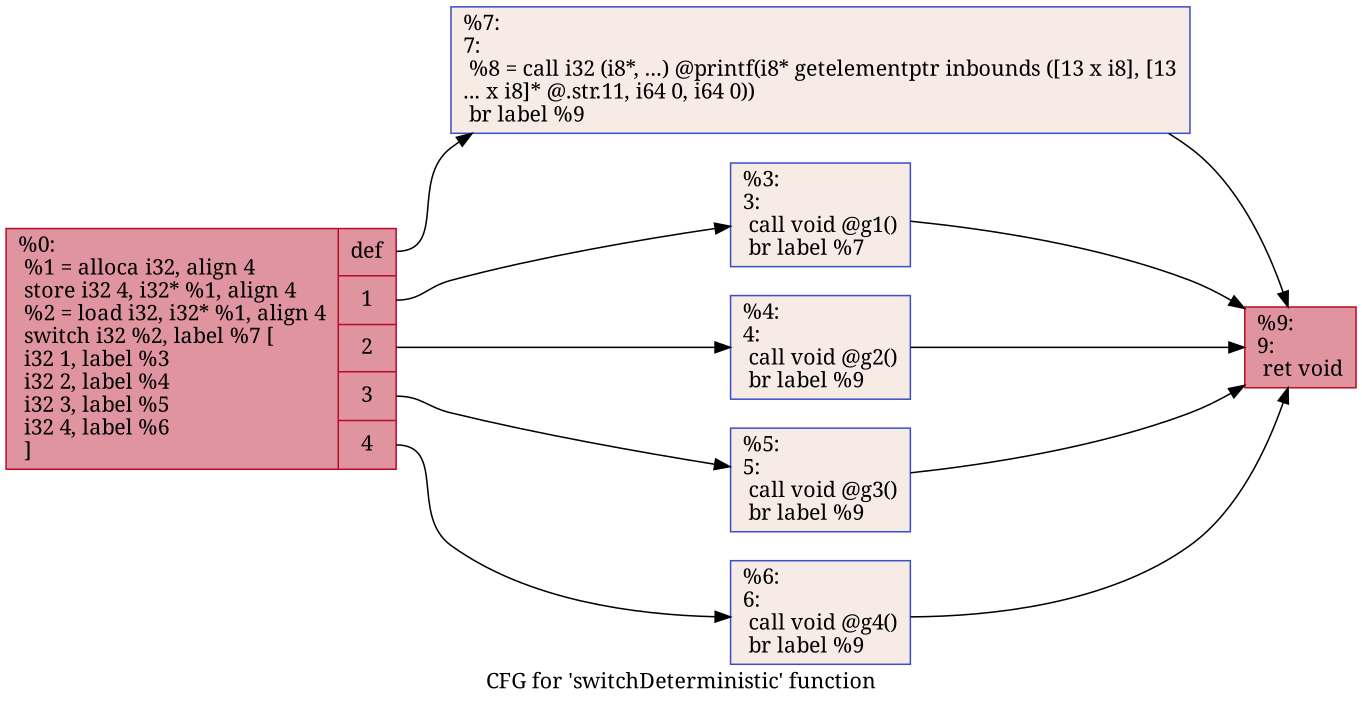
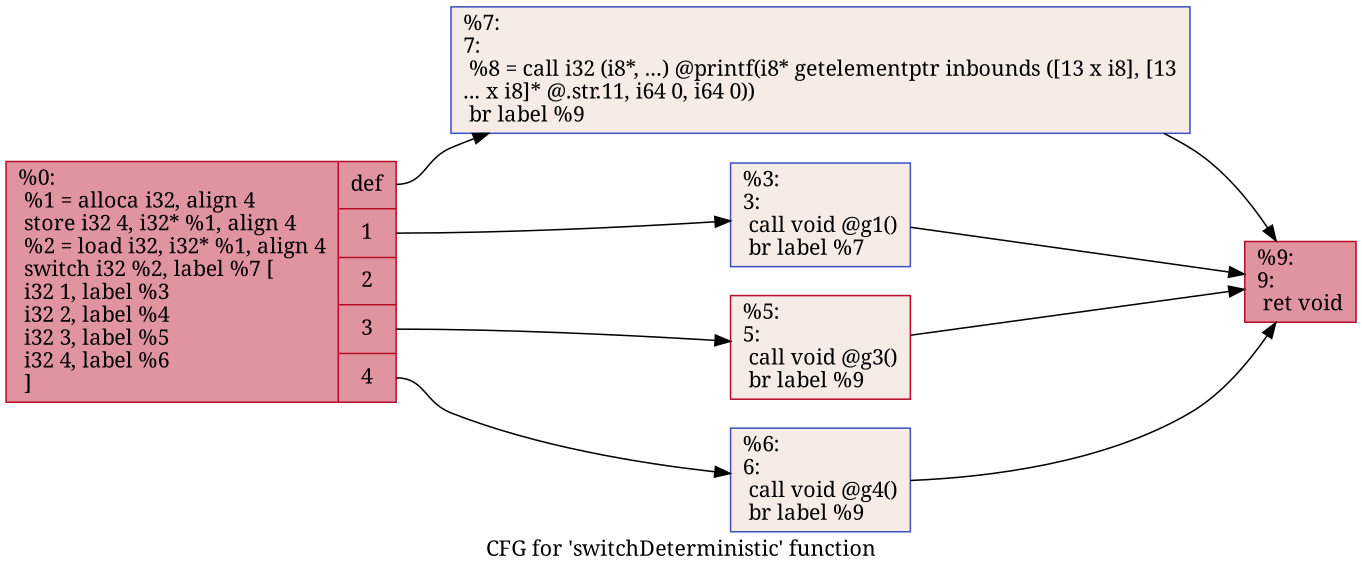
(820, 347) -> none
(820, 480) -> (820, 347)
